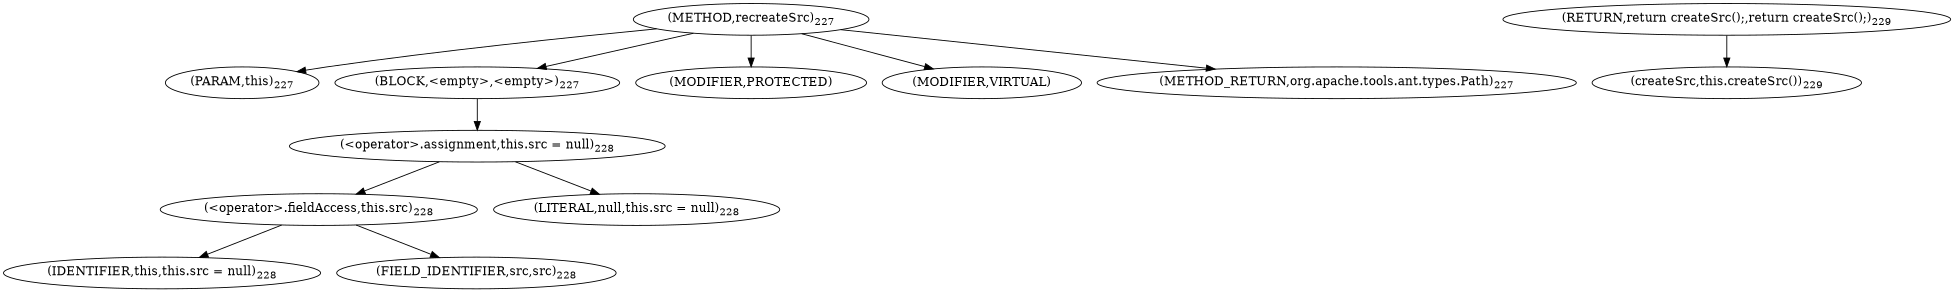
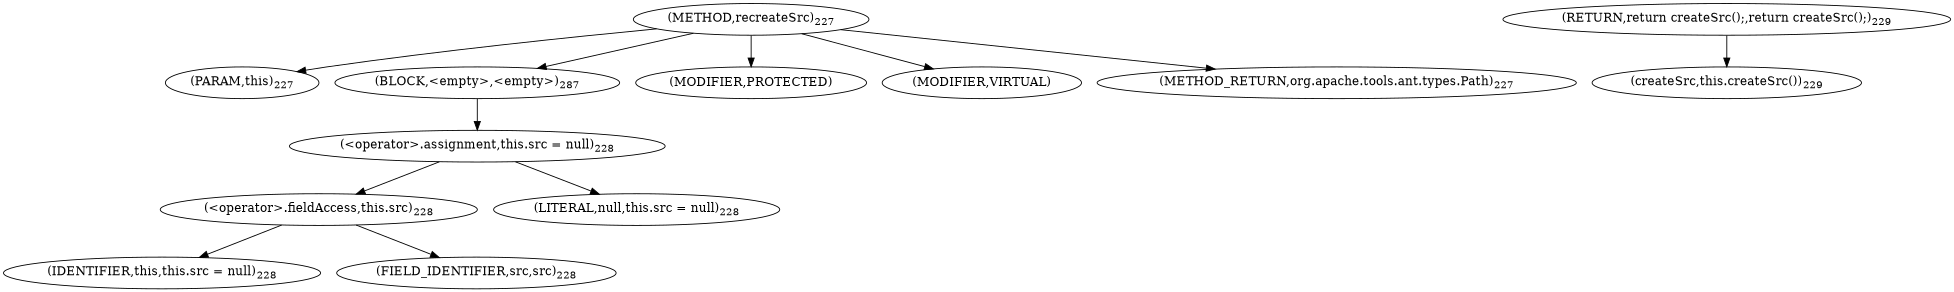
(570, 81) -> (570, 81)
